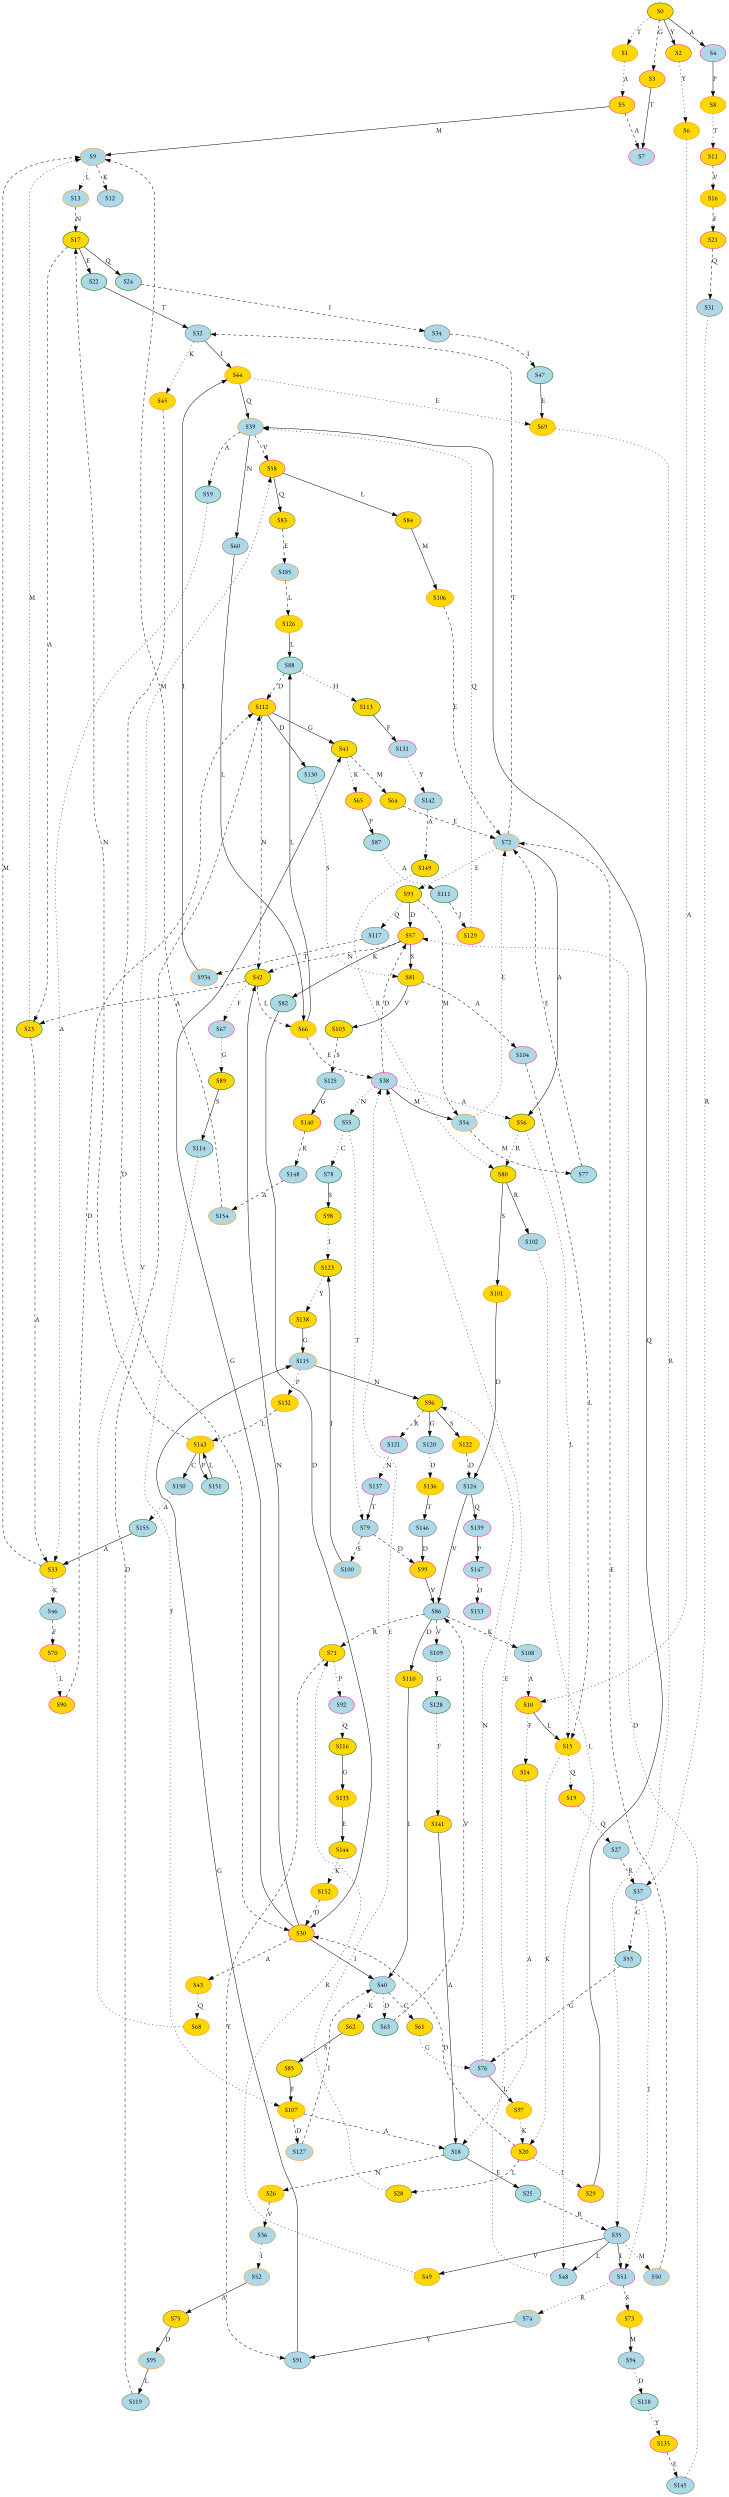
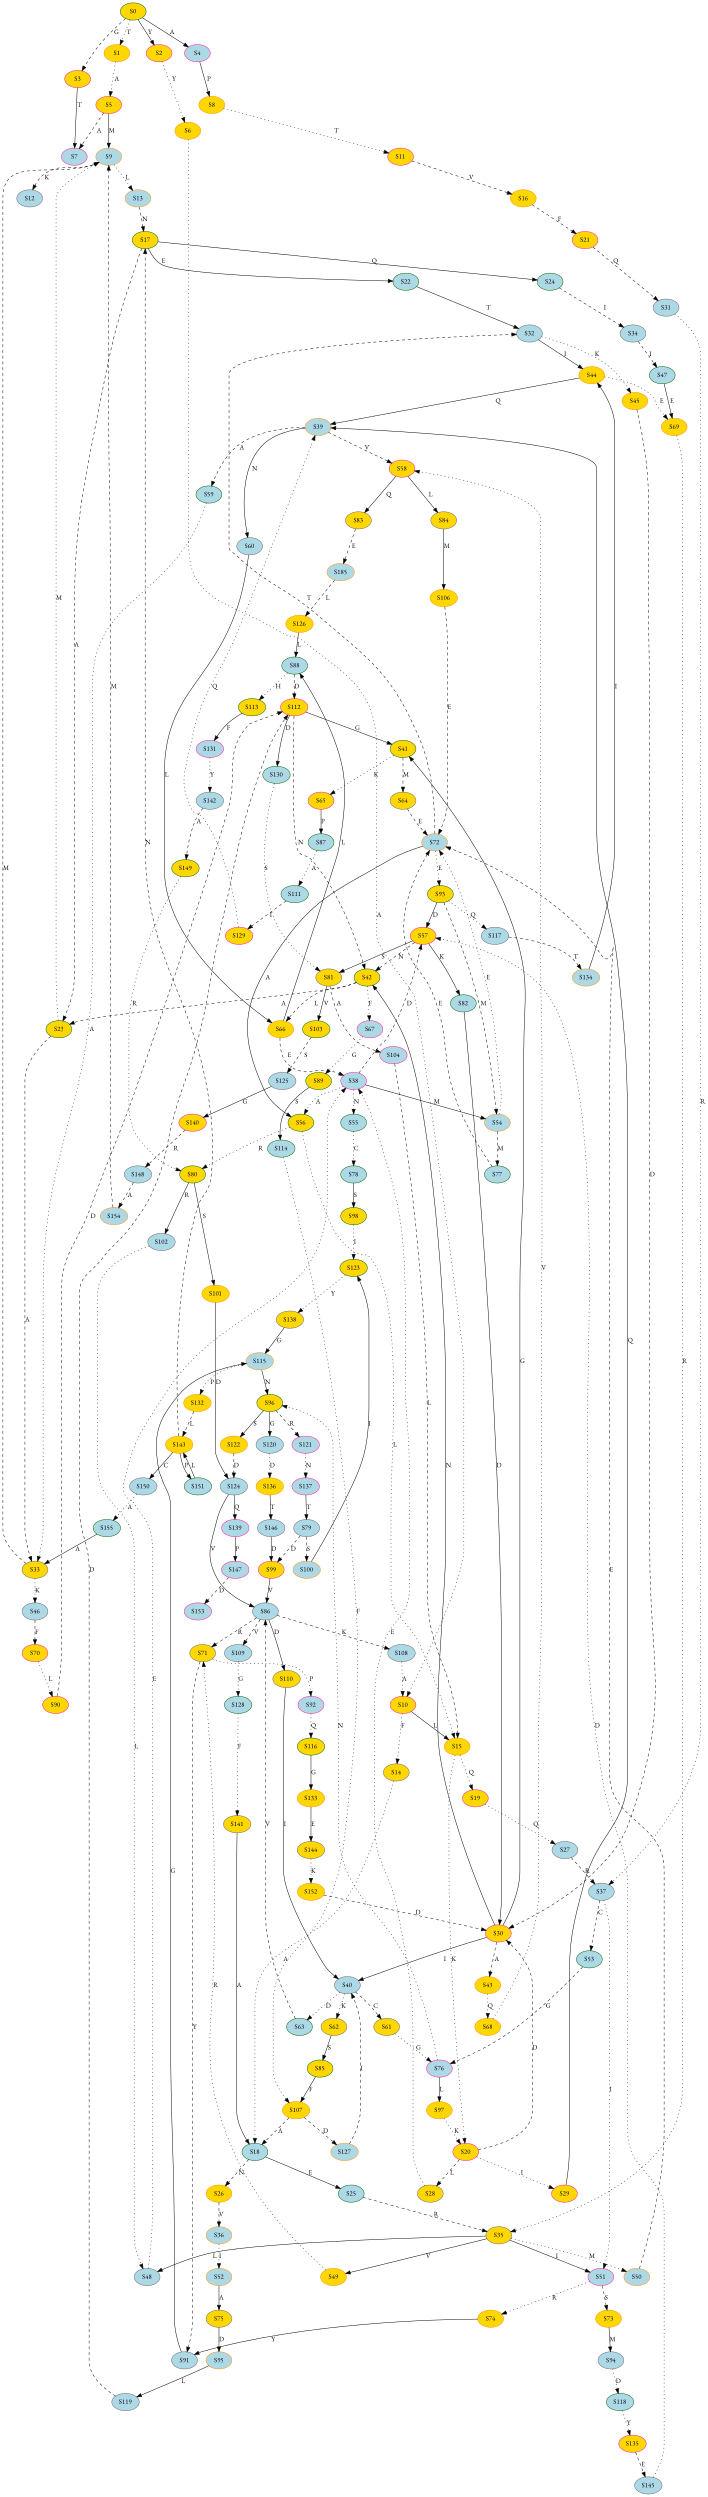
(204, 978) -> (586, 978)
(355, 1323) -> none
(617, 2235) -> (499, 2235)
(528, 2319) -> (491, 2319)
